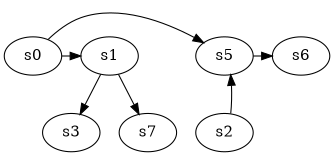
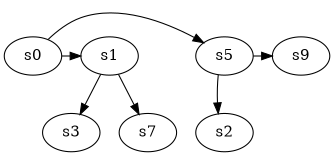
(301, 56) -> (301, 56)
(232, 100) -> (217, 89)
